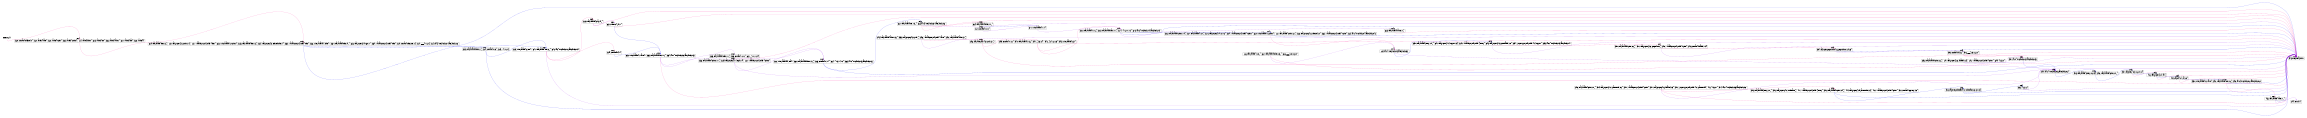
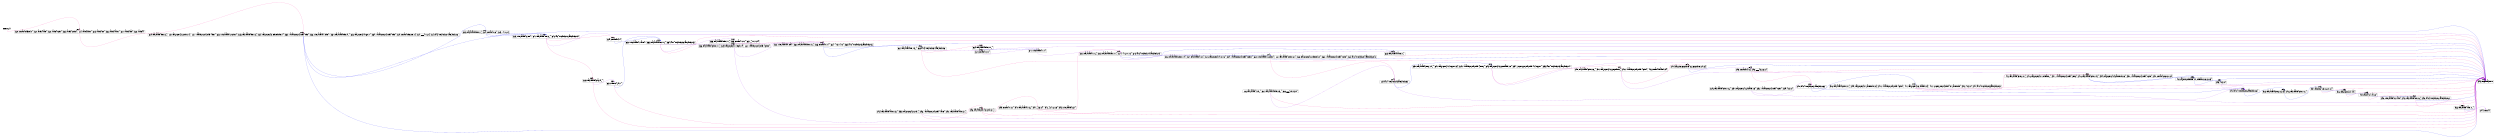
none -> (1863, 77)
